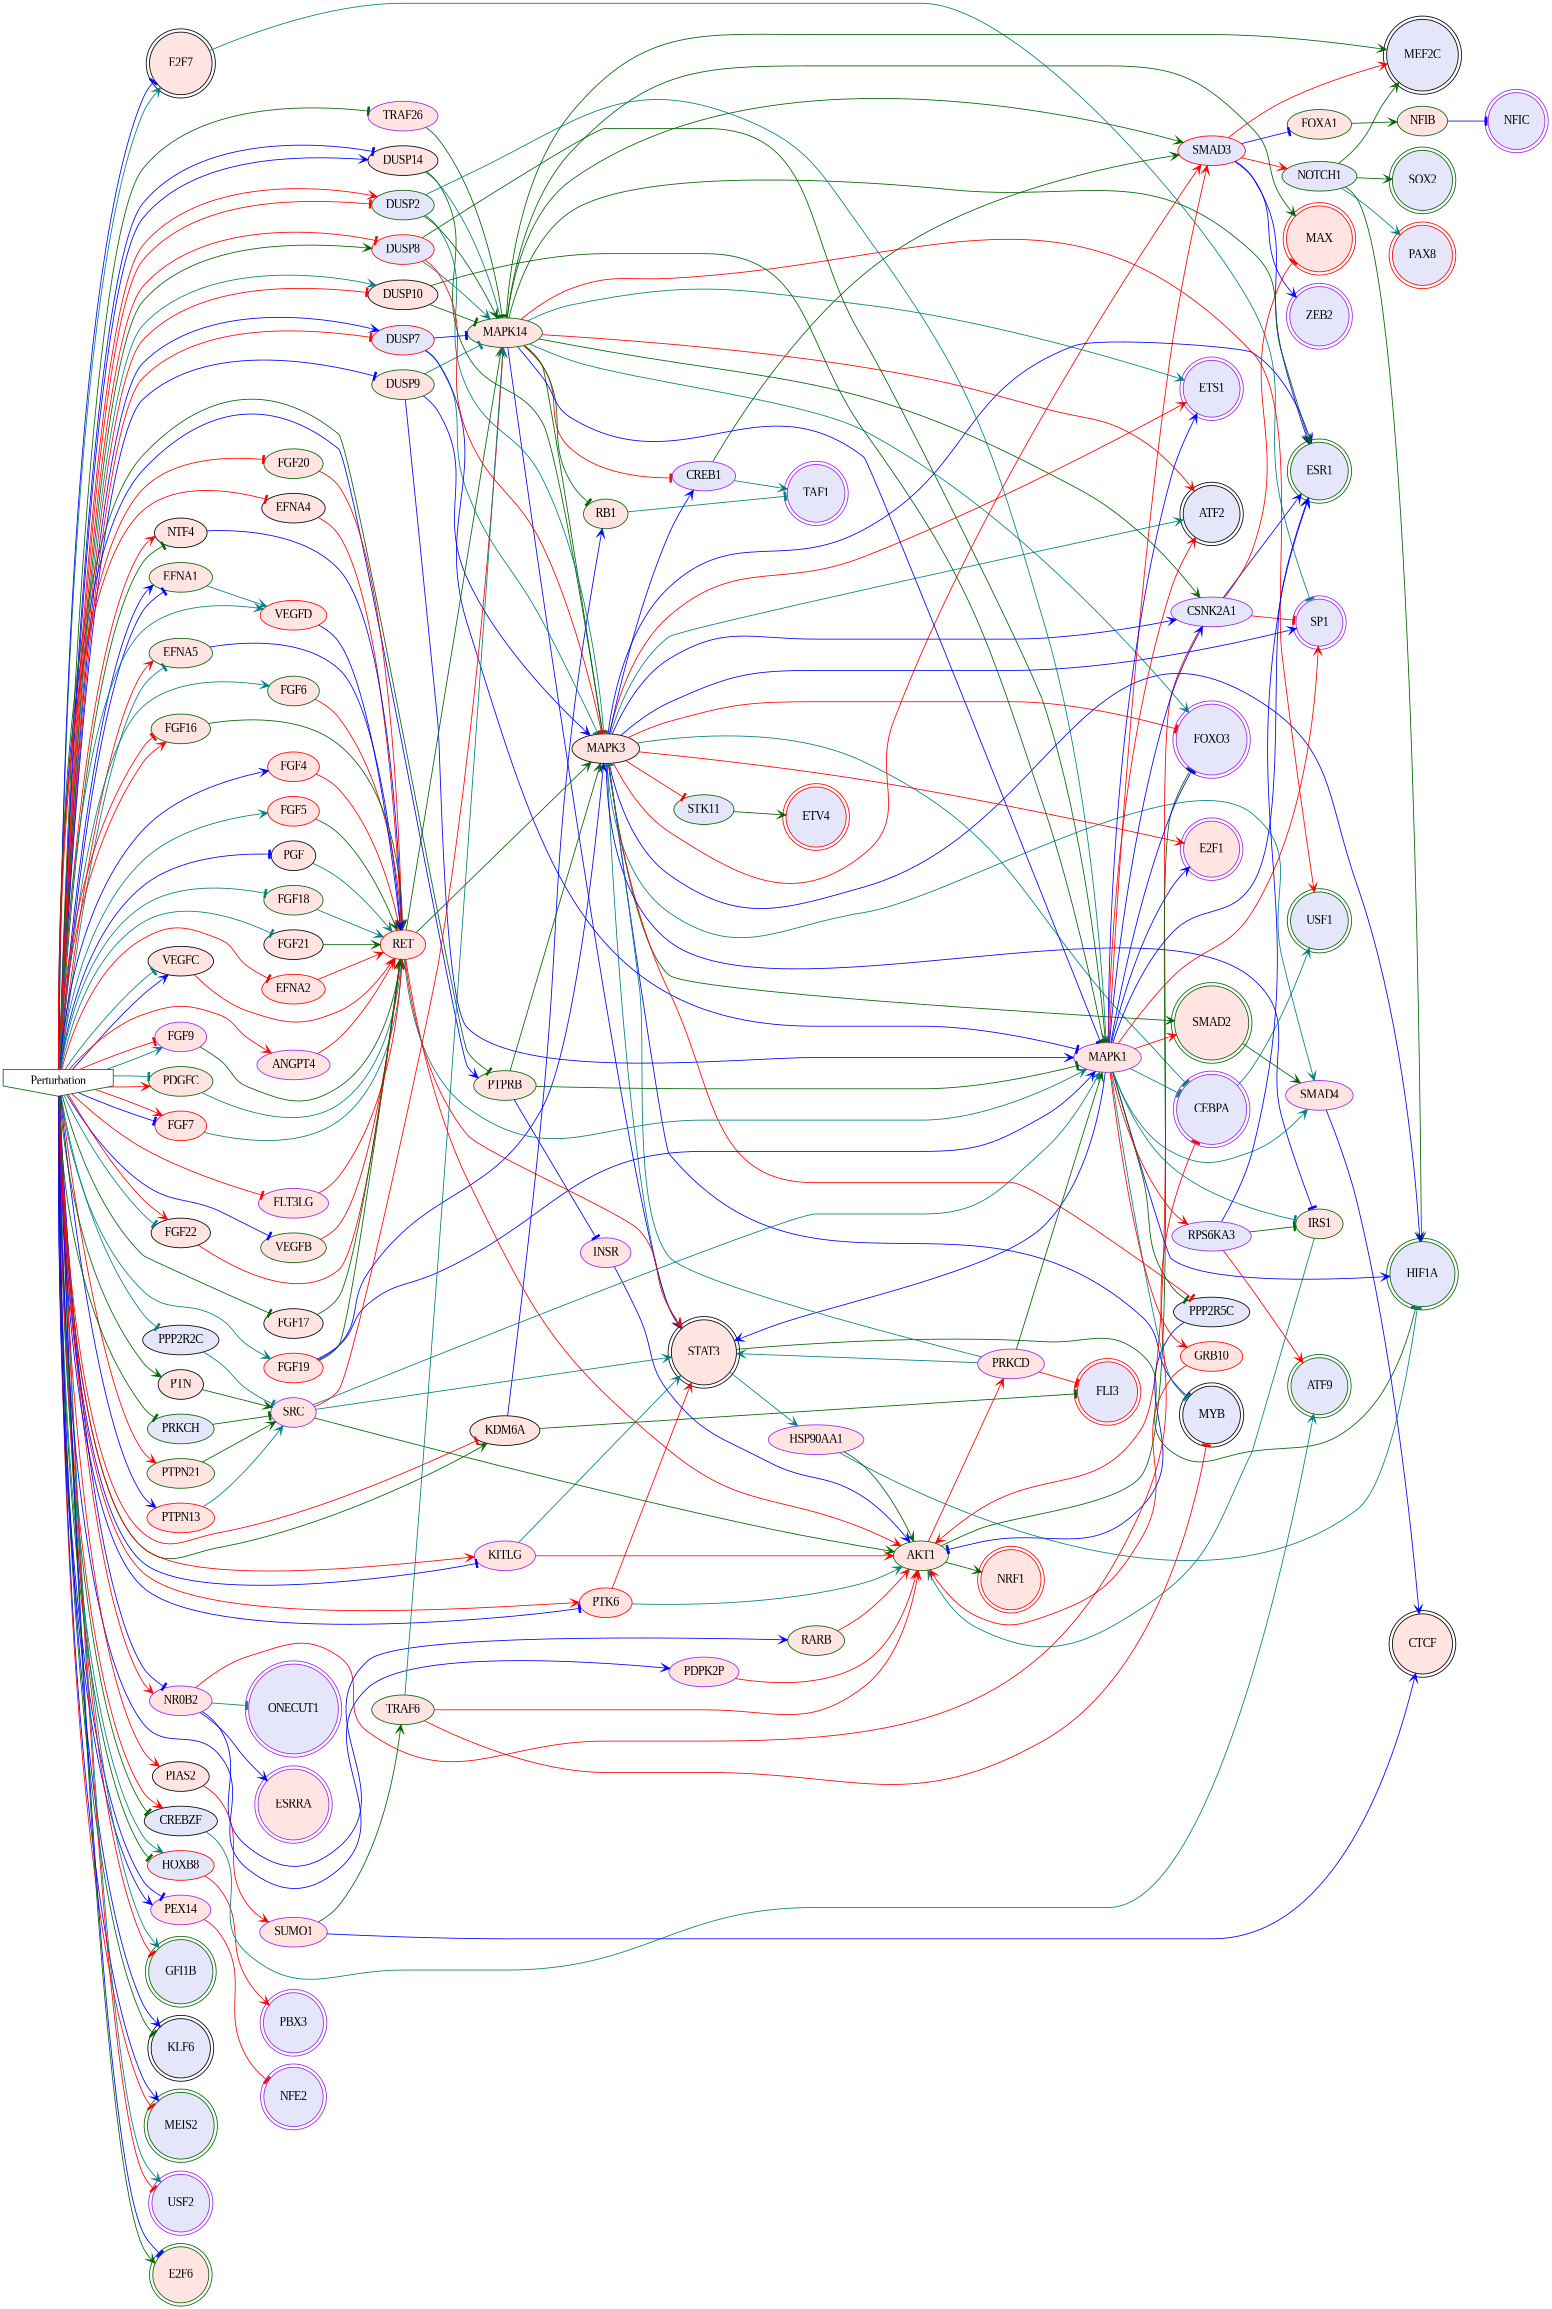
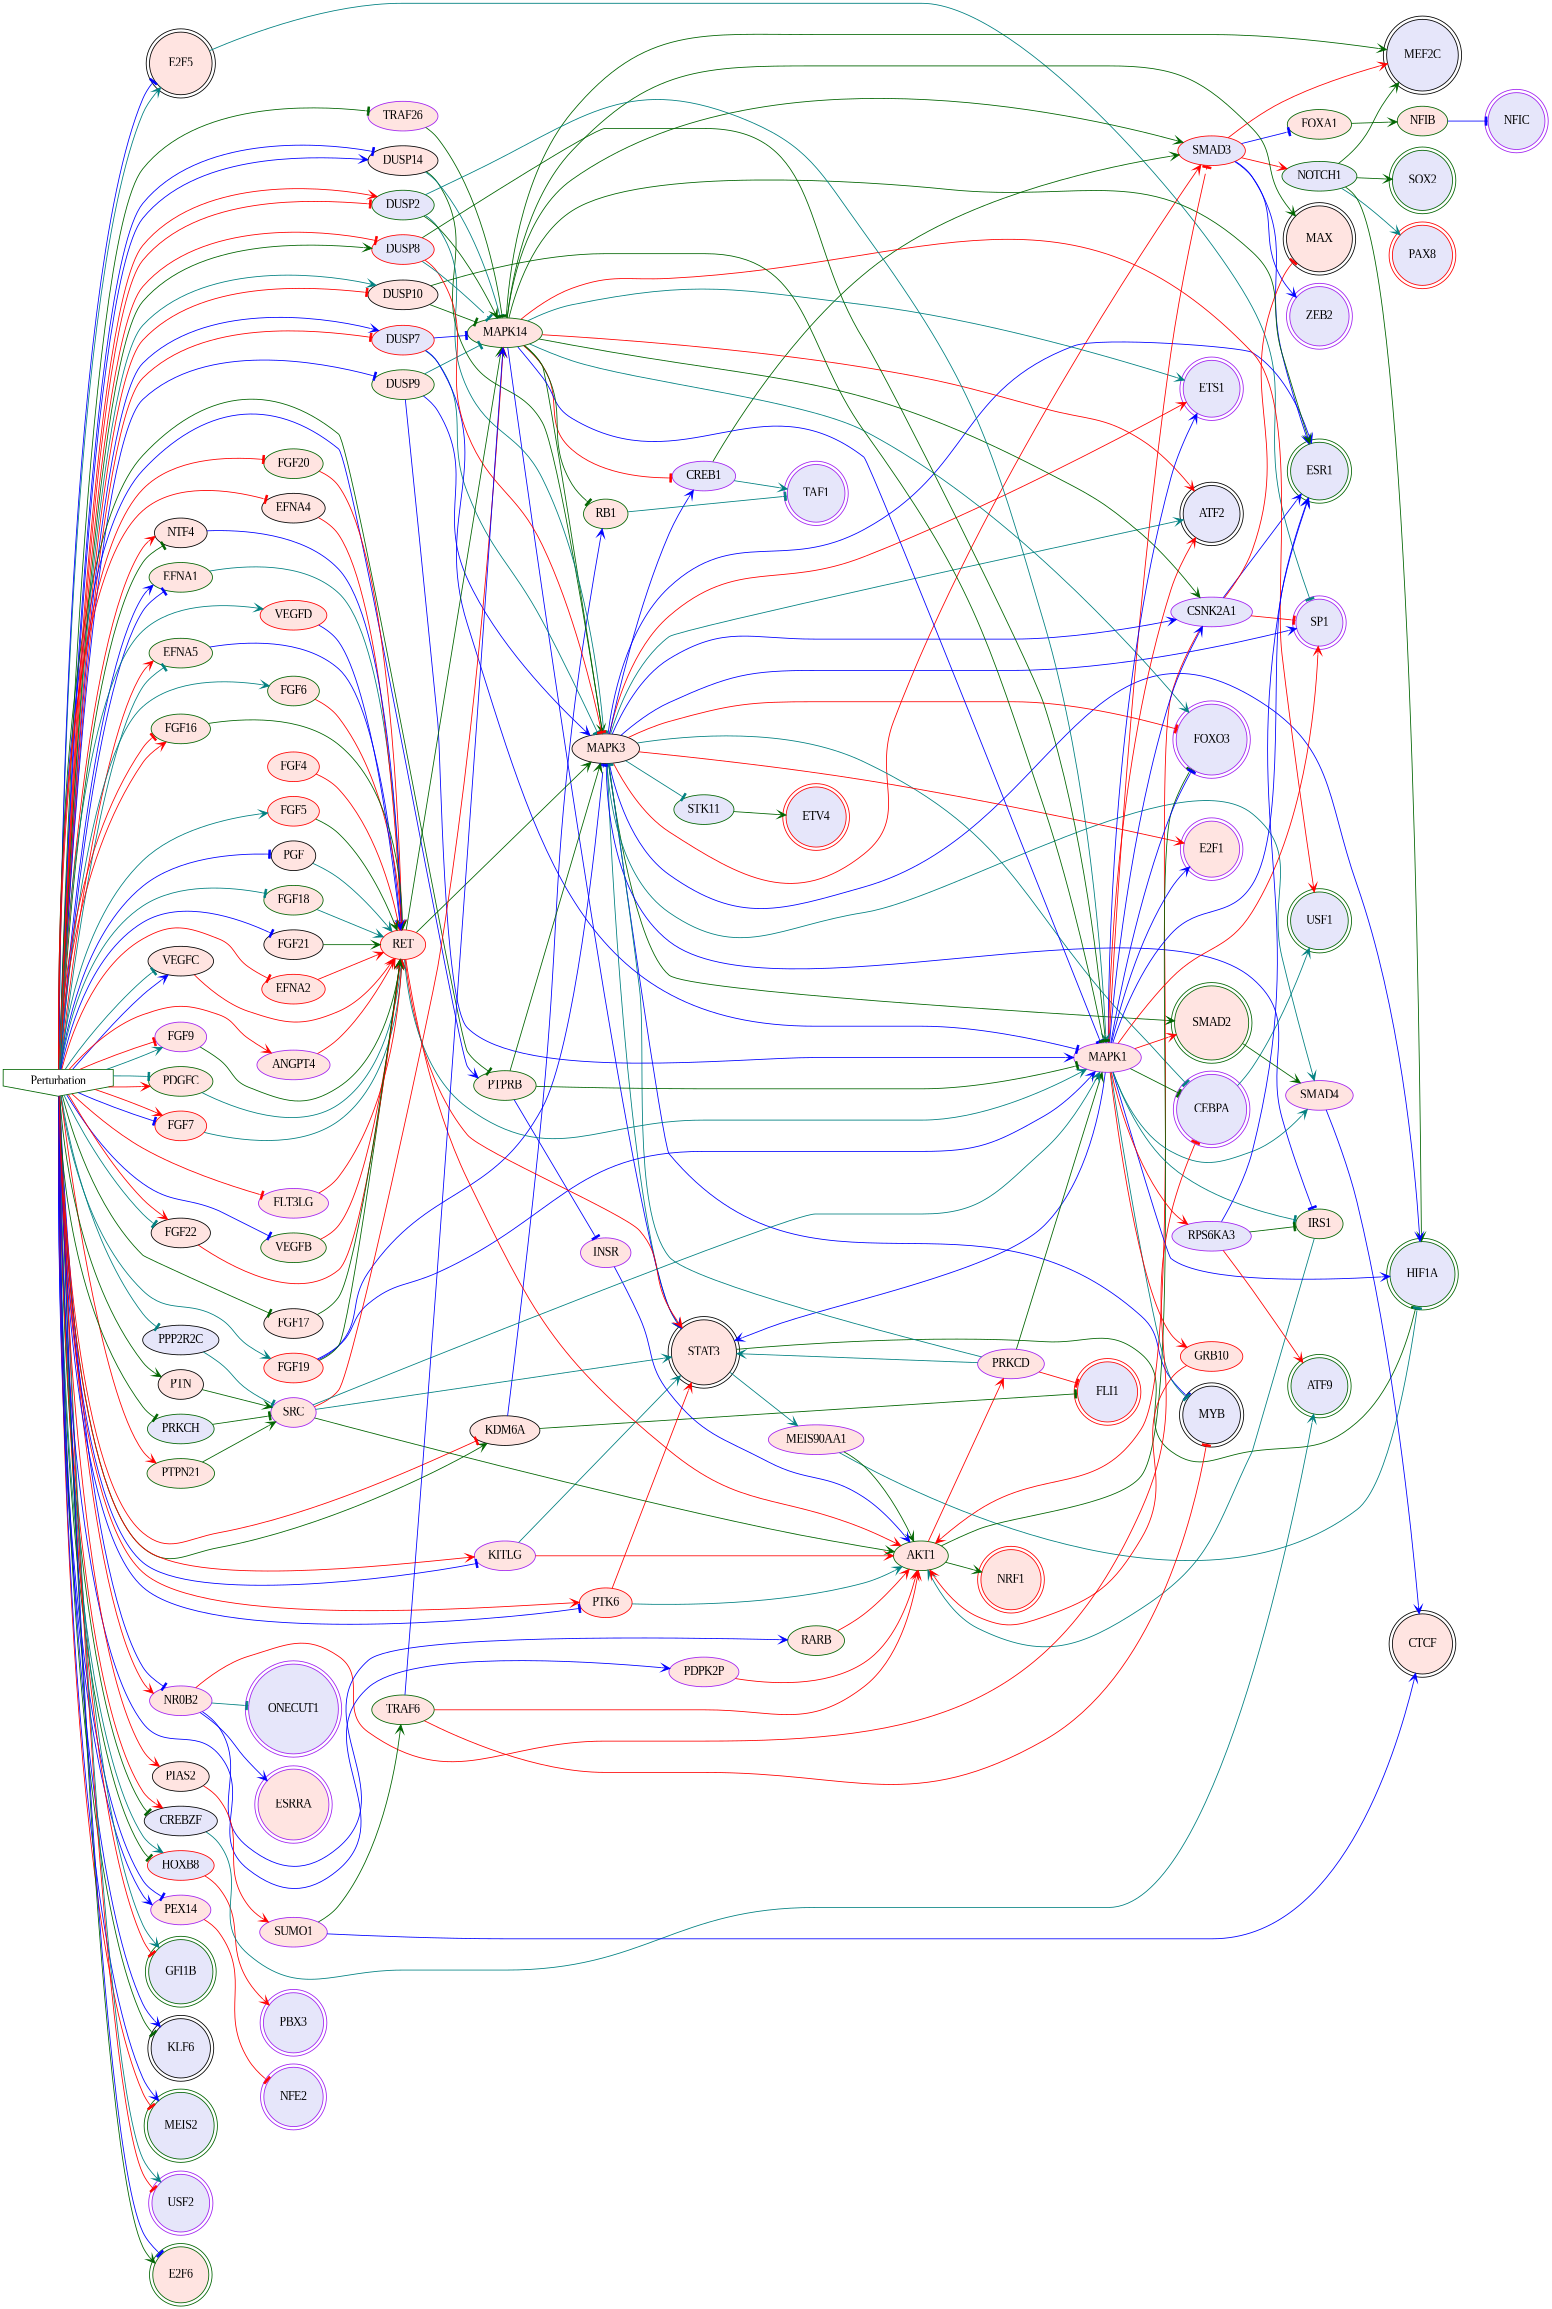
(181, 63) -> (181, 63)
(1319, 239) -> (1319, 239)
(462, 293) -> (462, 293)
(545, 430) -> (545, 430)
(1146, 563) -> (1146, 563)
(233, 595) -> (364, 641)
(653, 778) -> (653, 778)
(108, 882) -> none
(126, 935) -> (126, 935)
(453, 1059) -> (453, 1059)
(554, 1078) -> (554, 1078)
(1153, 1080) -> (1153, 1080)
(1212, 1312) -> none
(1108, 1392) -> (1108, 1392)
(816, 1440) -> (816, 1440)
(181, 1518) -> none
